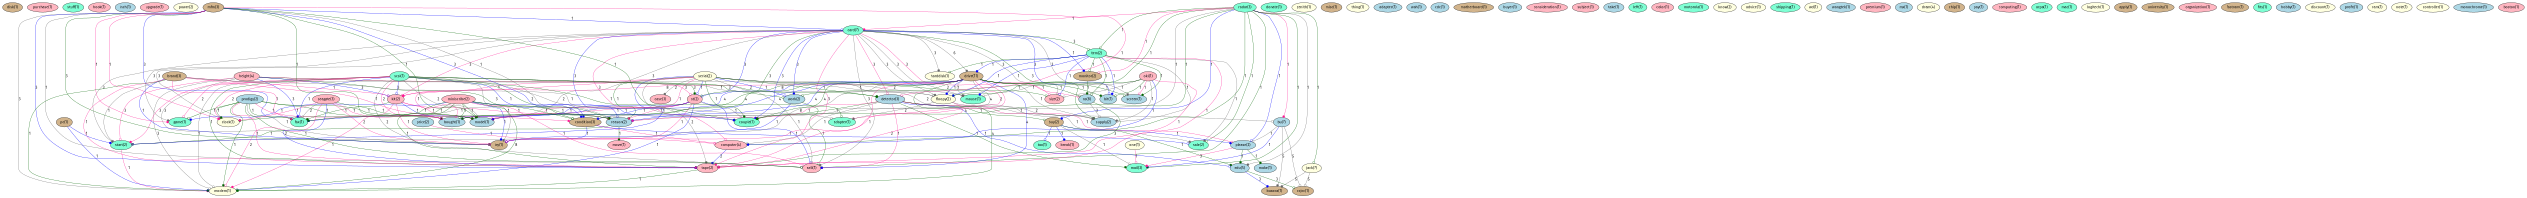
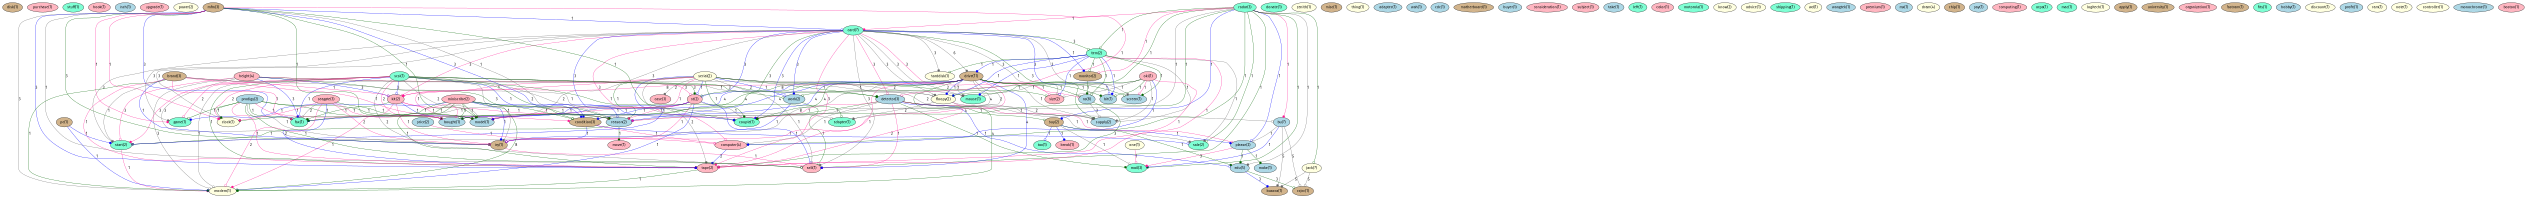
(937, 110) -> (937, 110)
(239, 133) -> none
(632, 153) -> (653, 154)
(395, 159) -> (395, 159)
